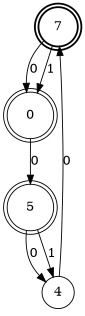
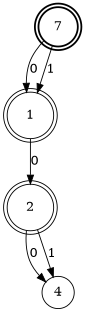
(30, 115) -> (30, 115)
(63, 166) -> none
(30, 208) -> (30, 208)
